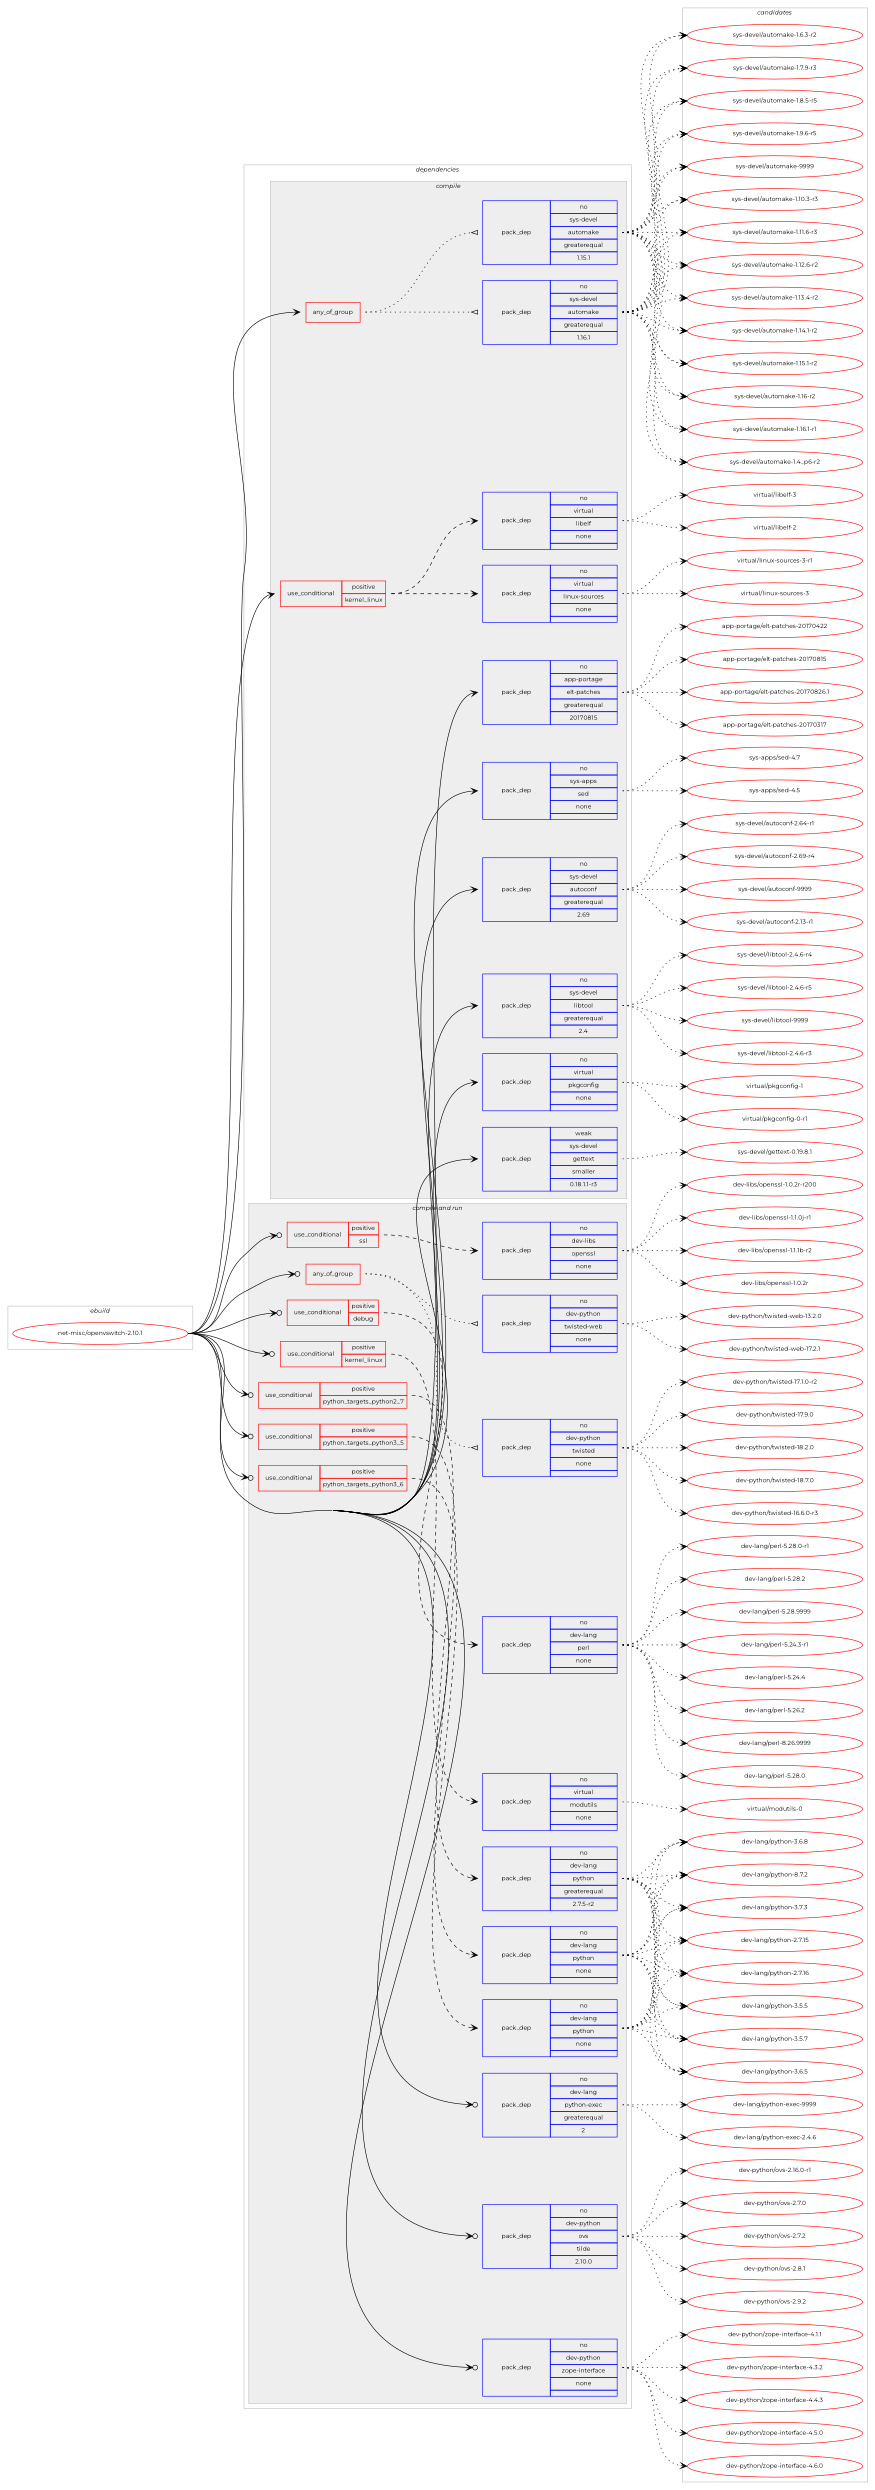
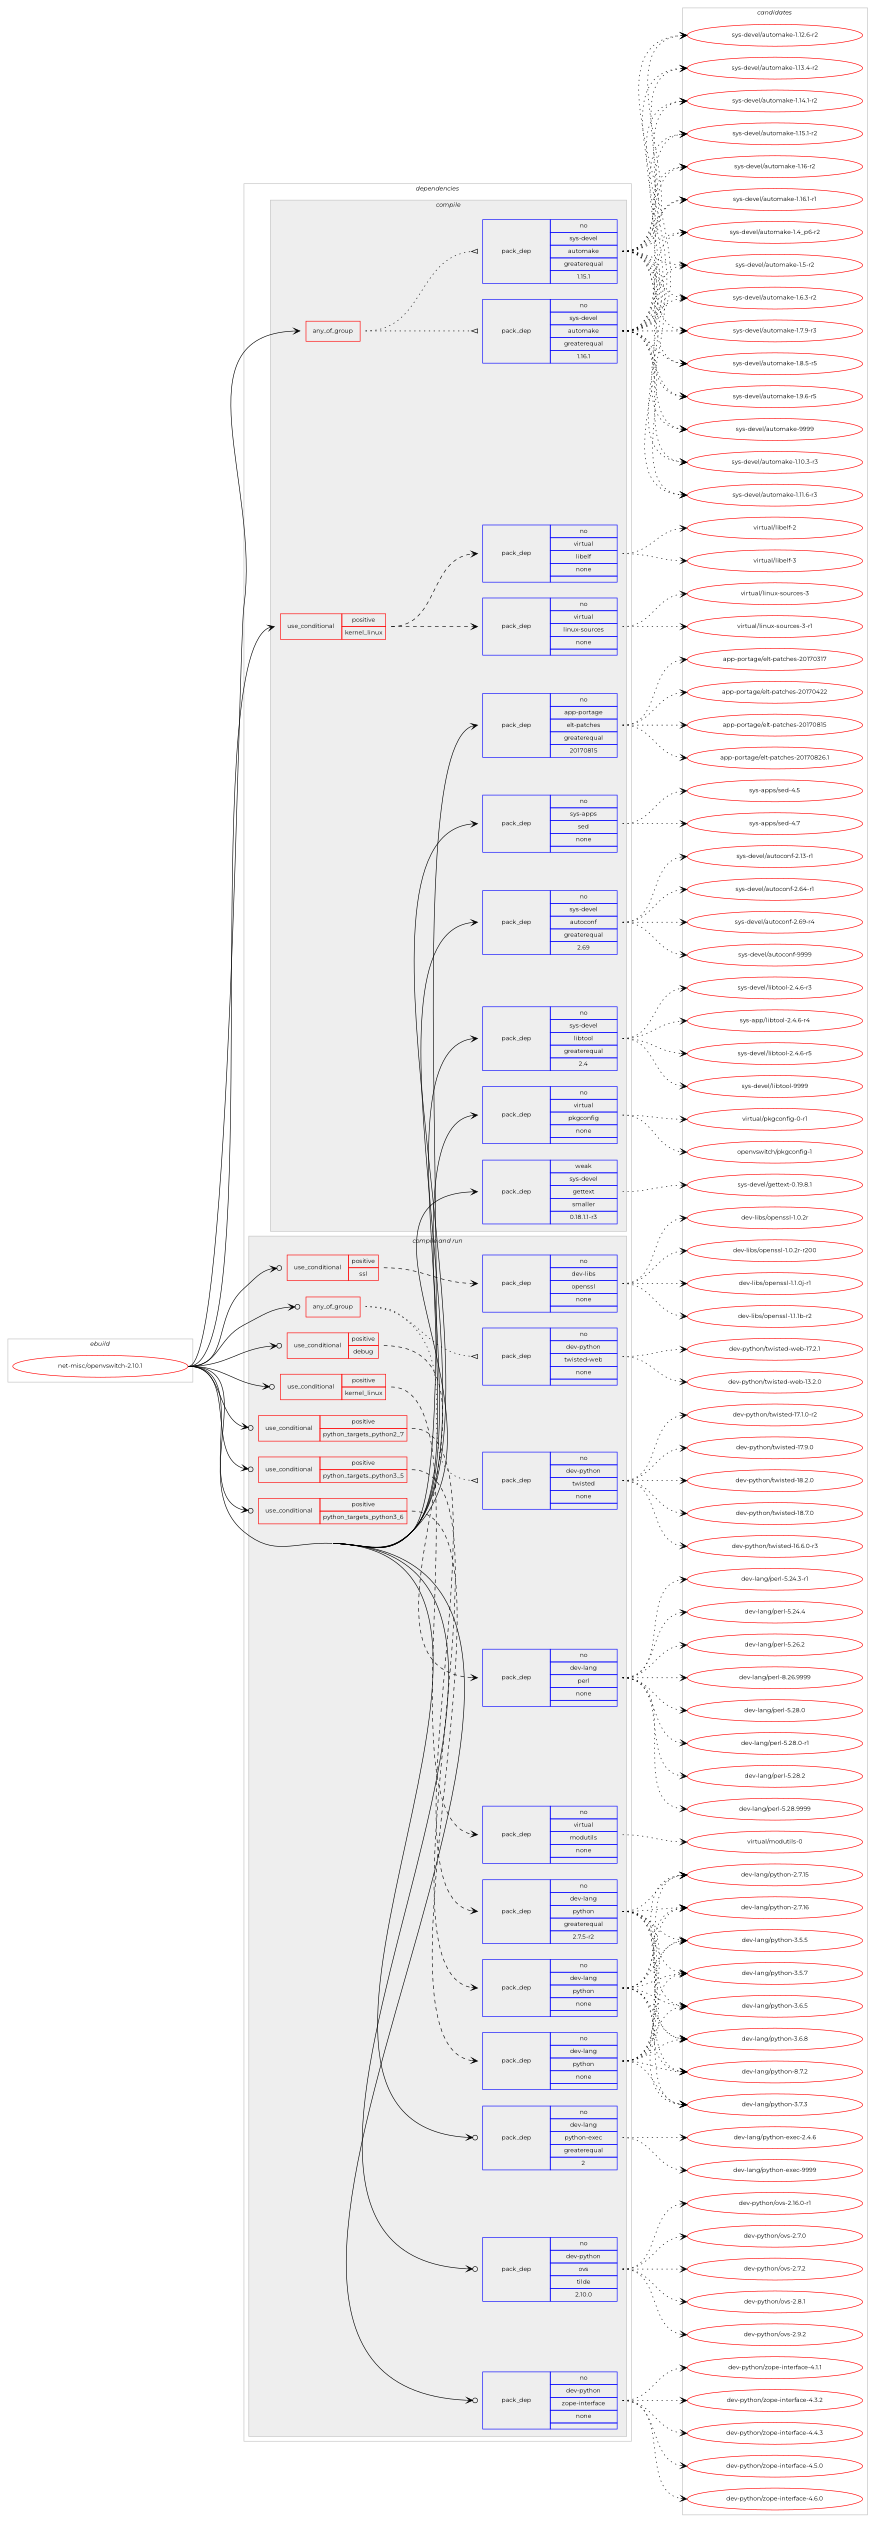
none -> (775, 265)
(775, 955) -> (775, 1021)
(775, 1086) -> (775, 1152)
